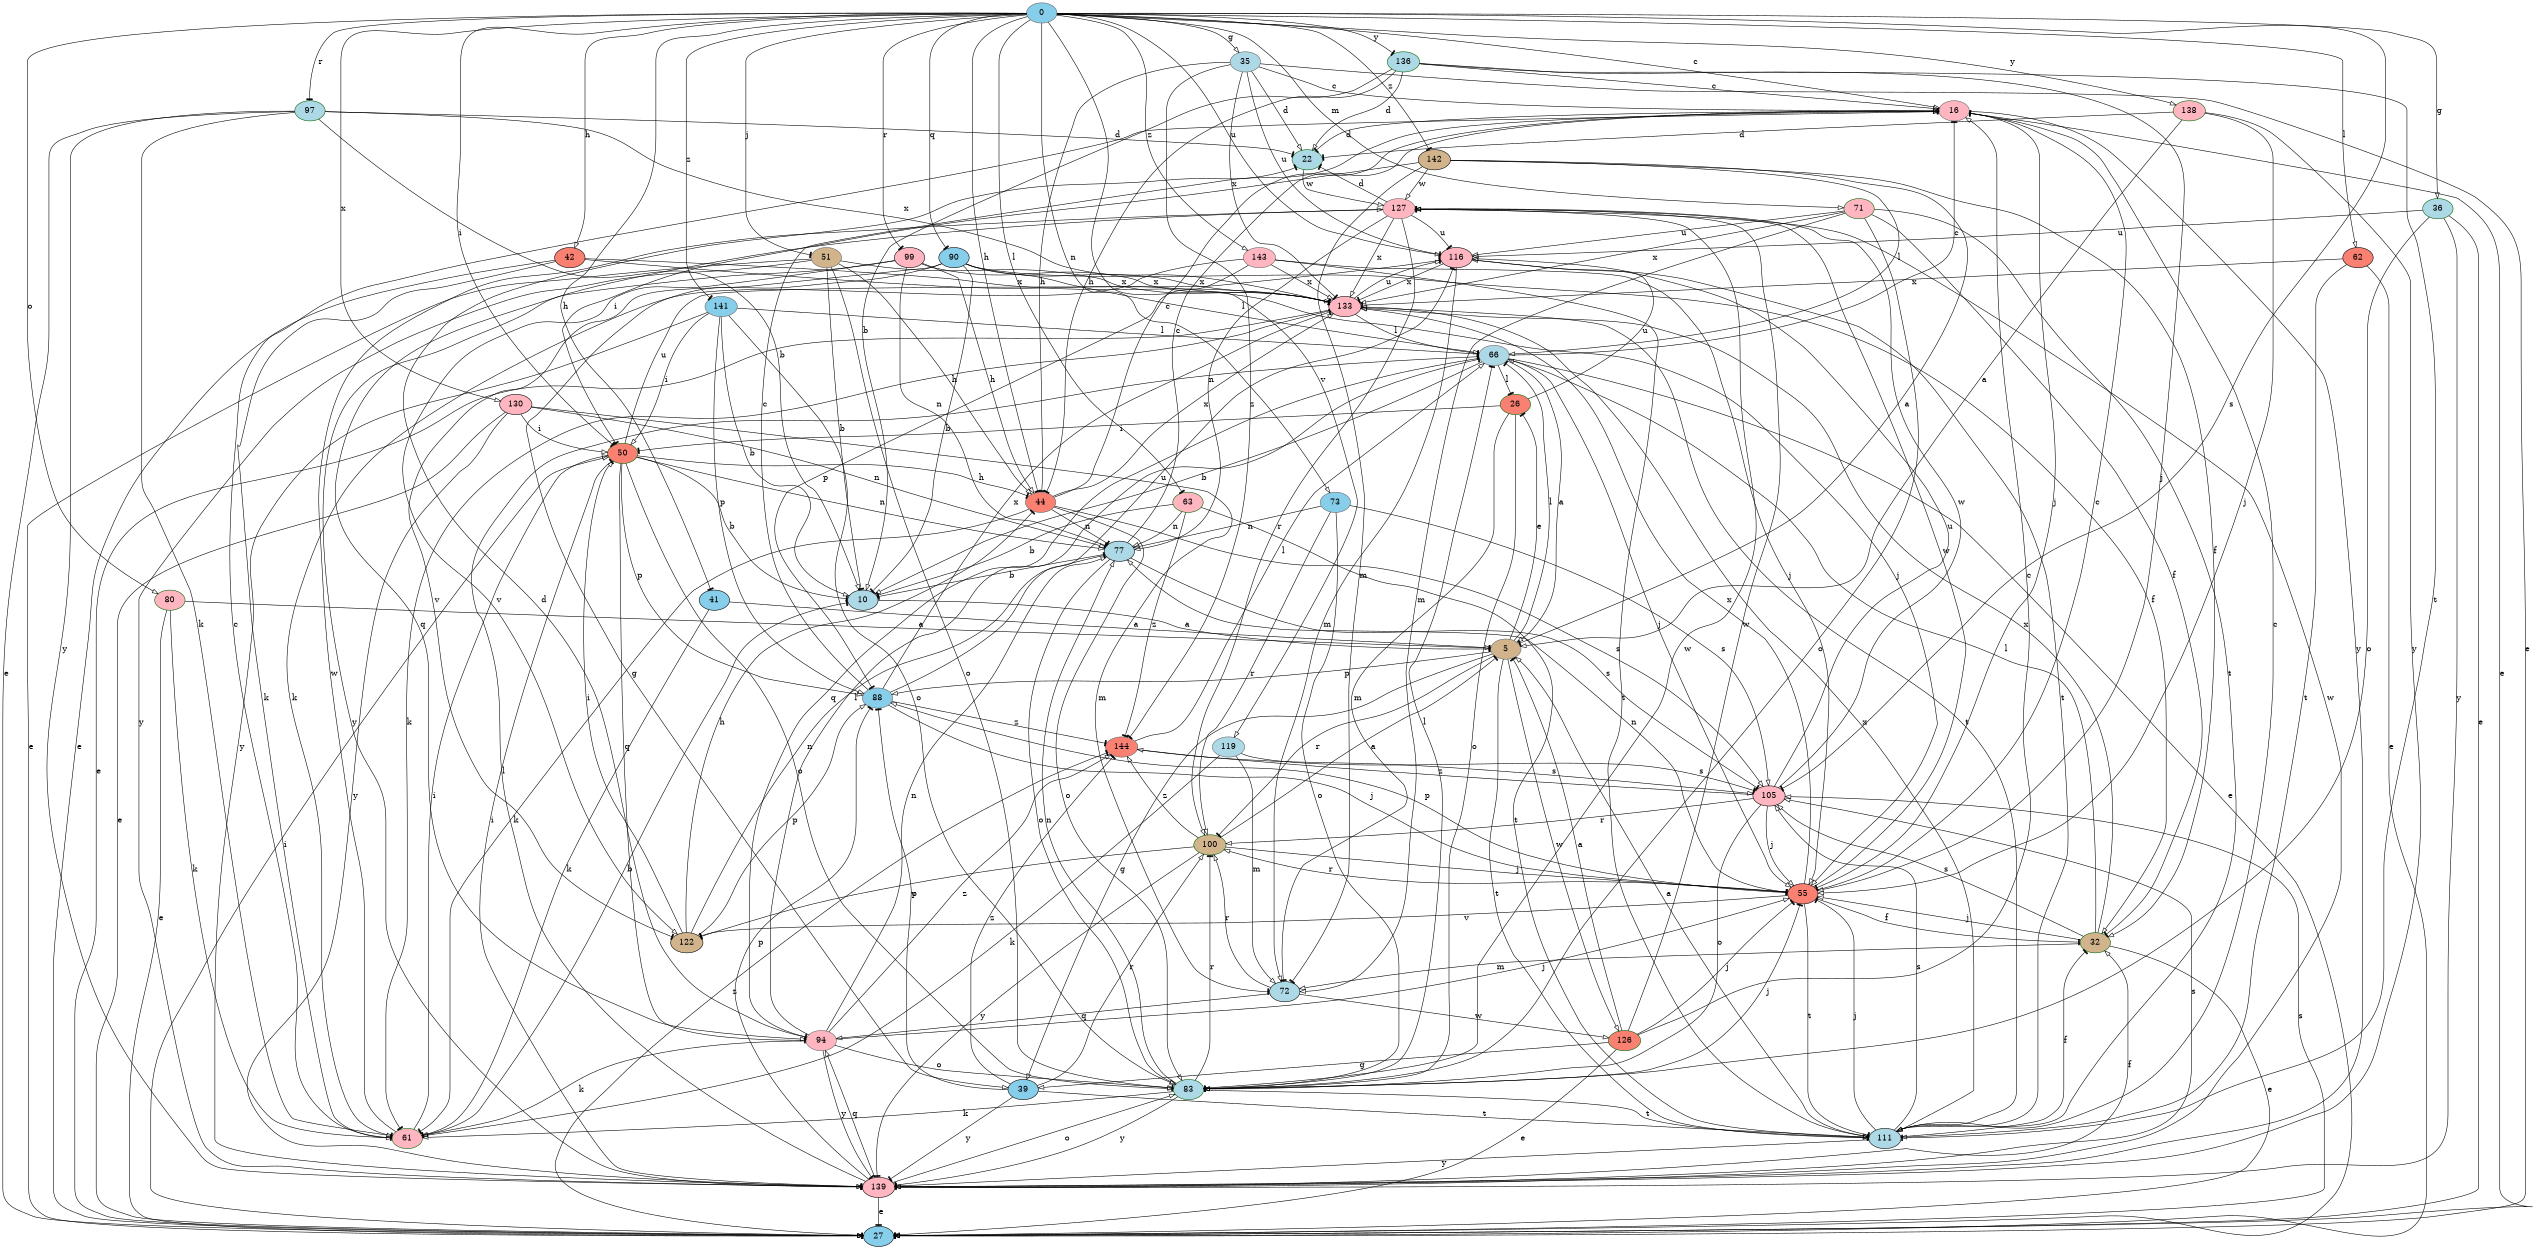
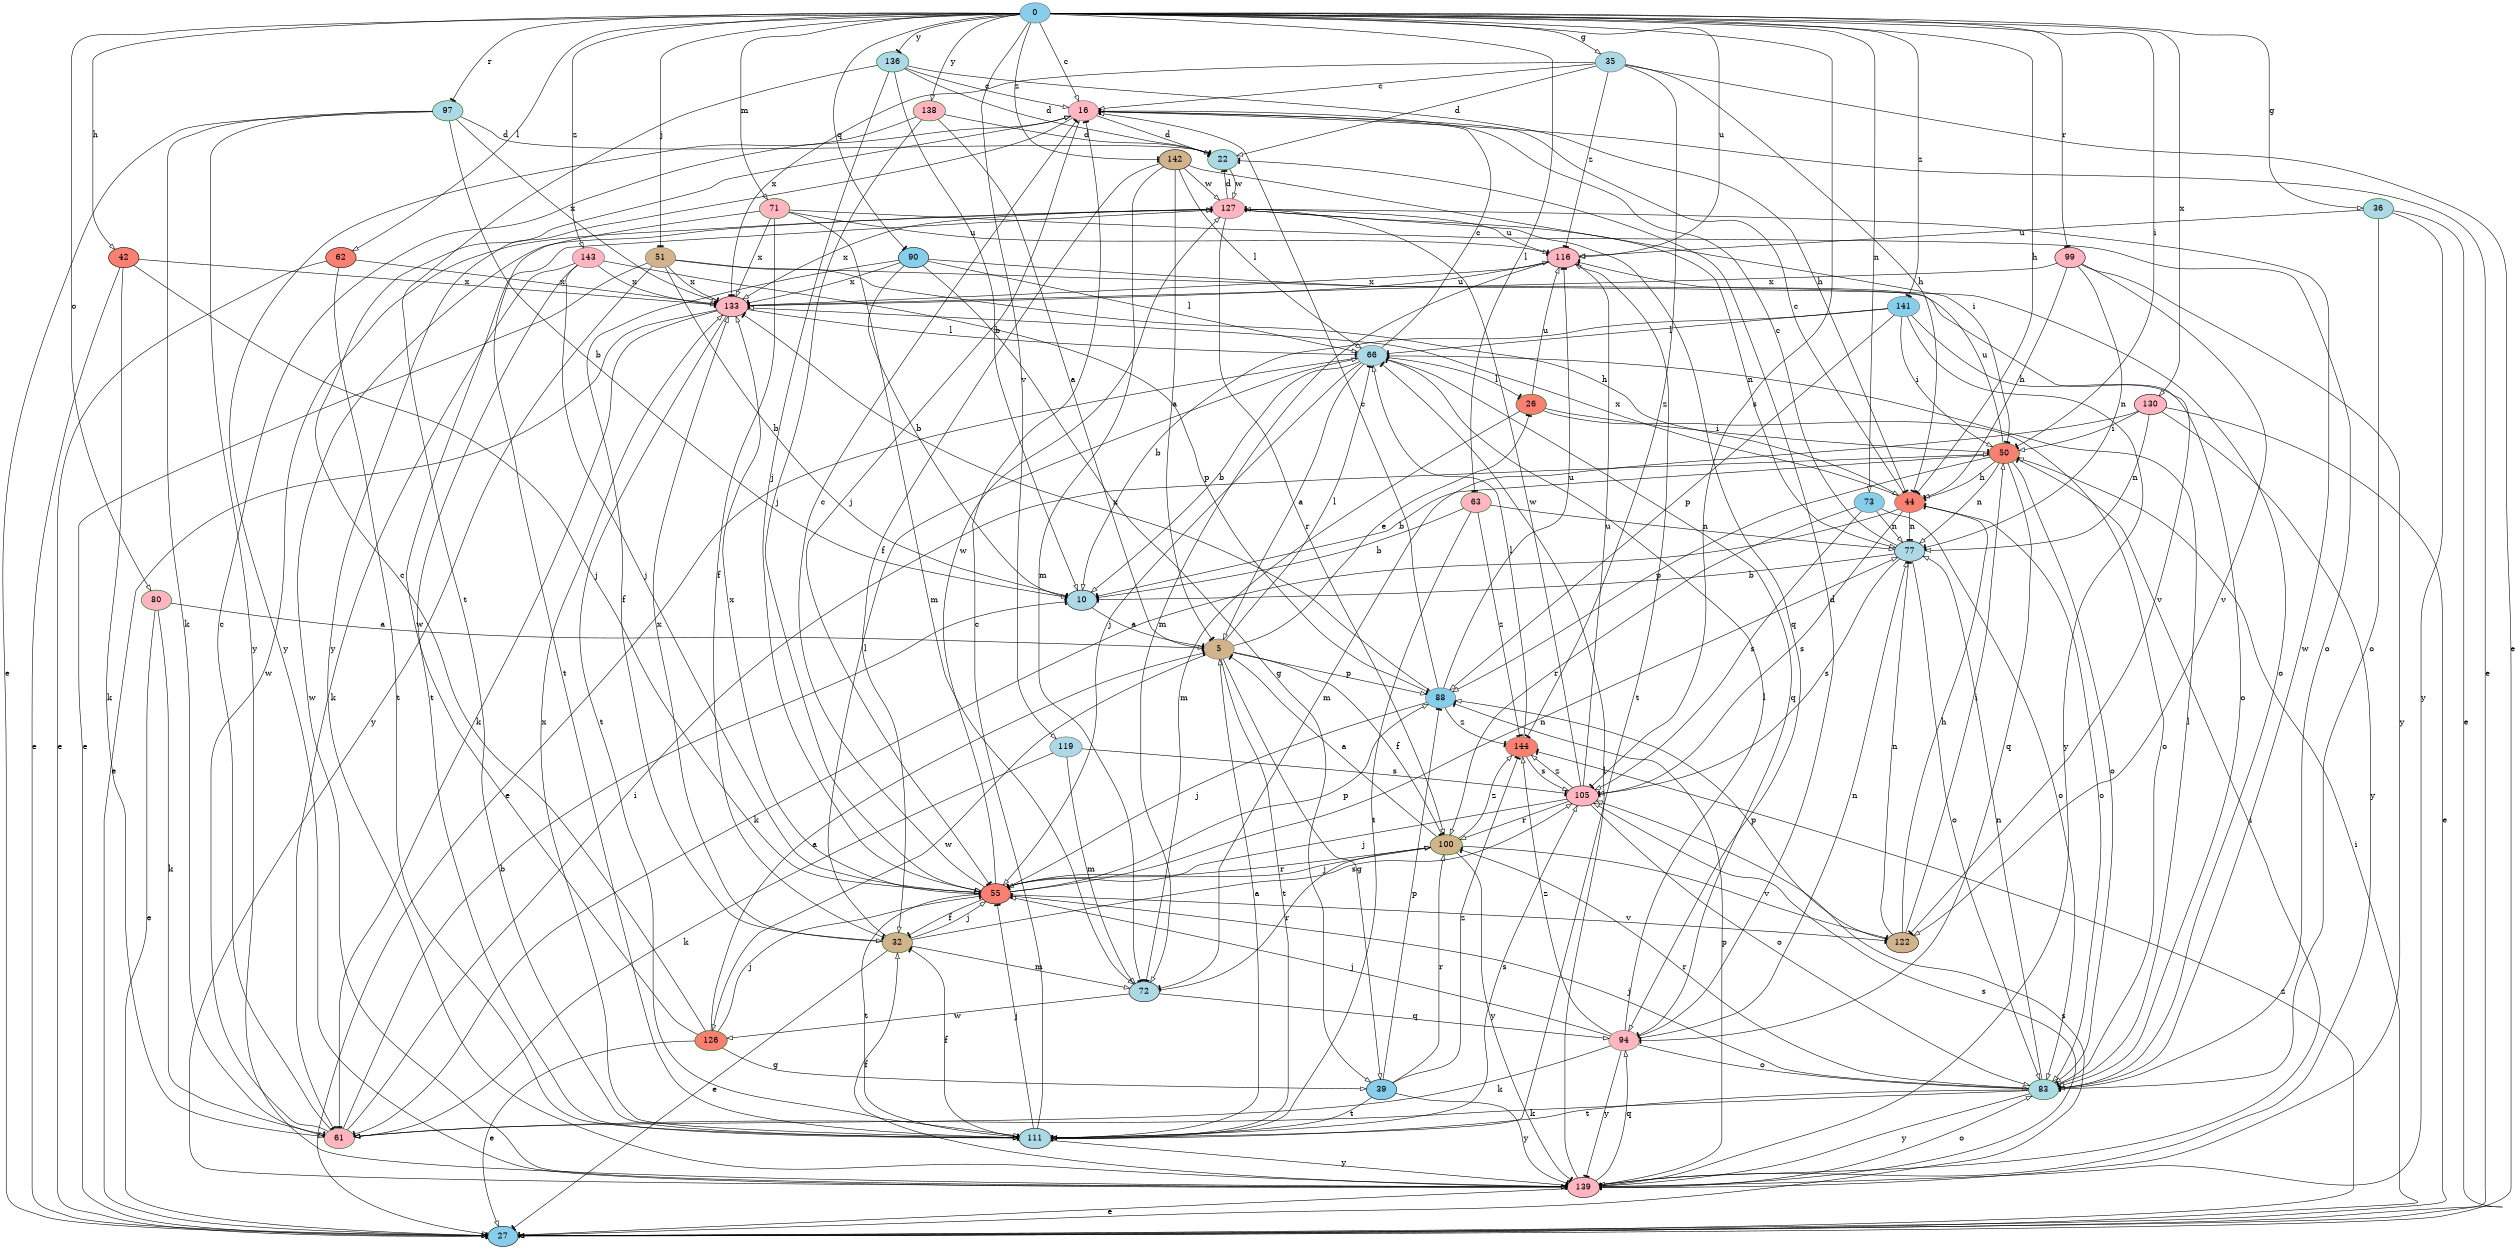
(1284, 160) -> (1591, 160)
(714, 600) -> none
(1318, 747) -> (1398, 747)
